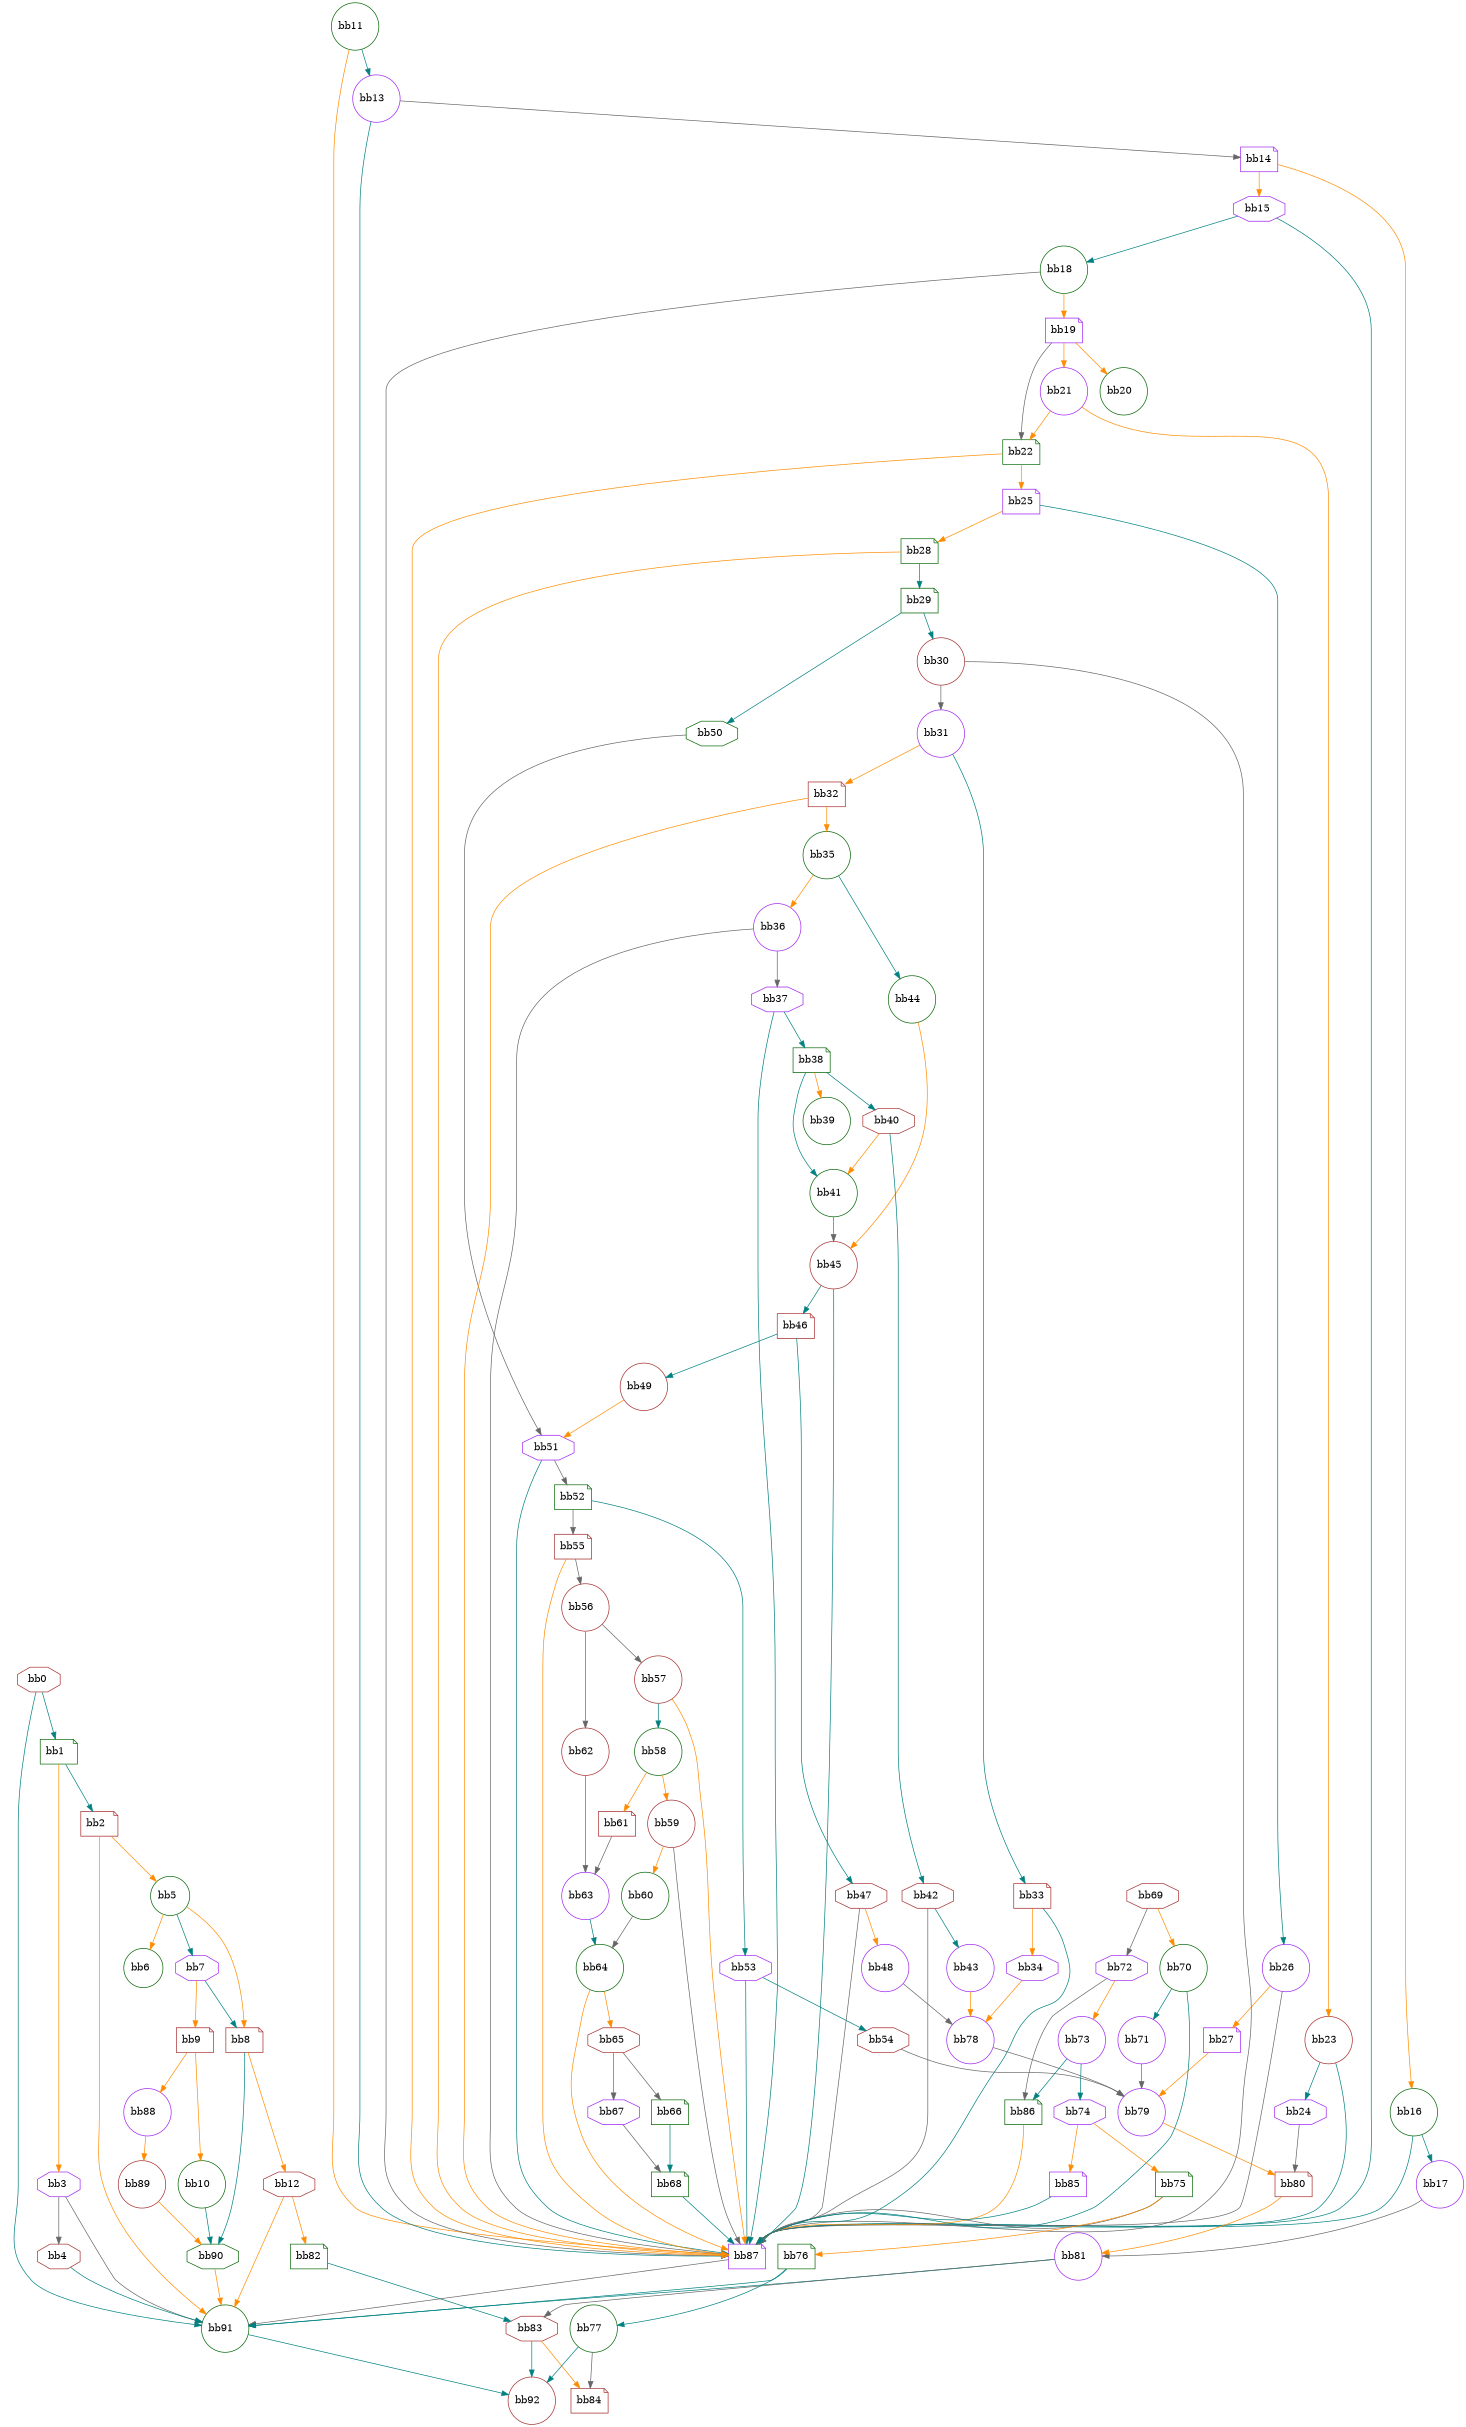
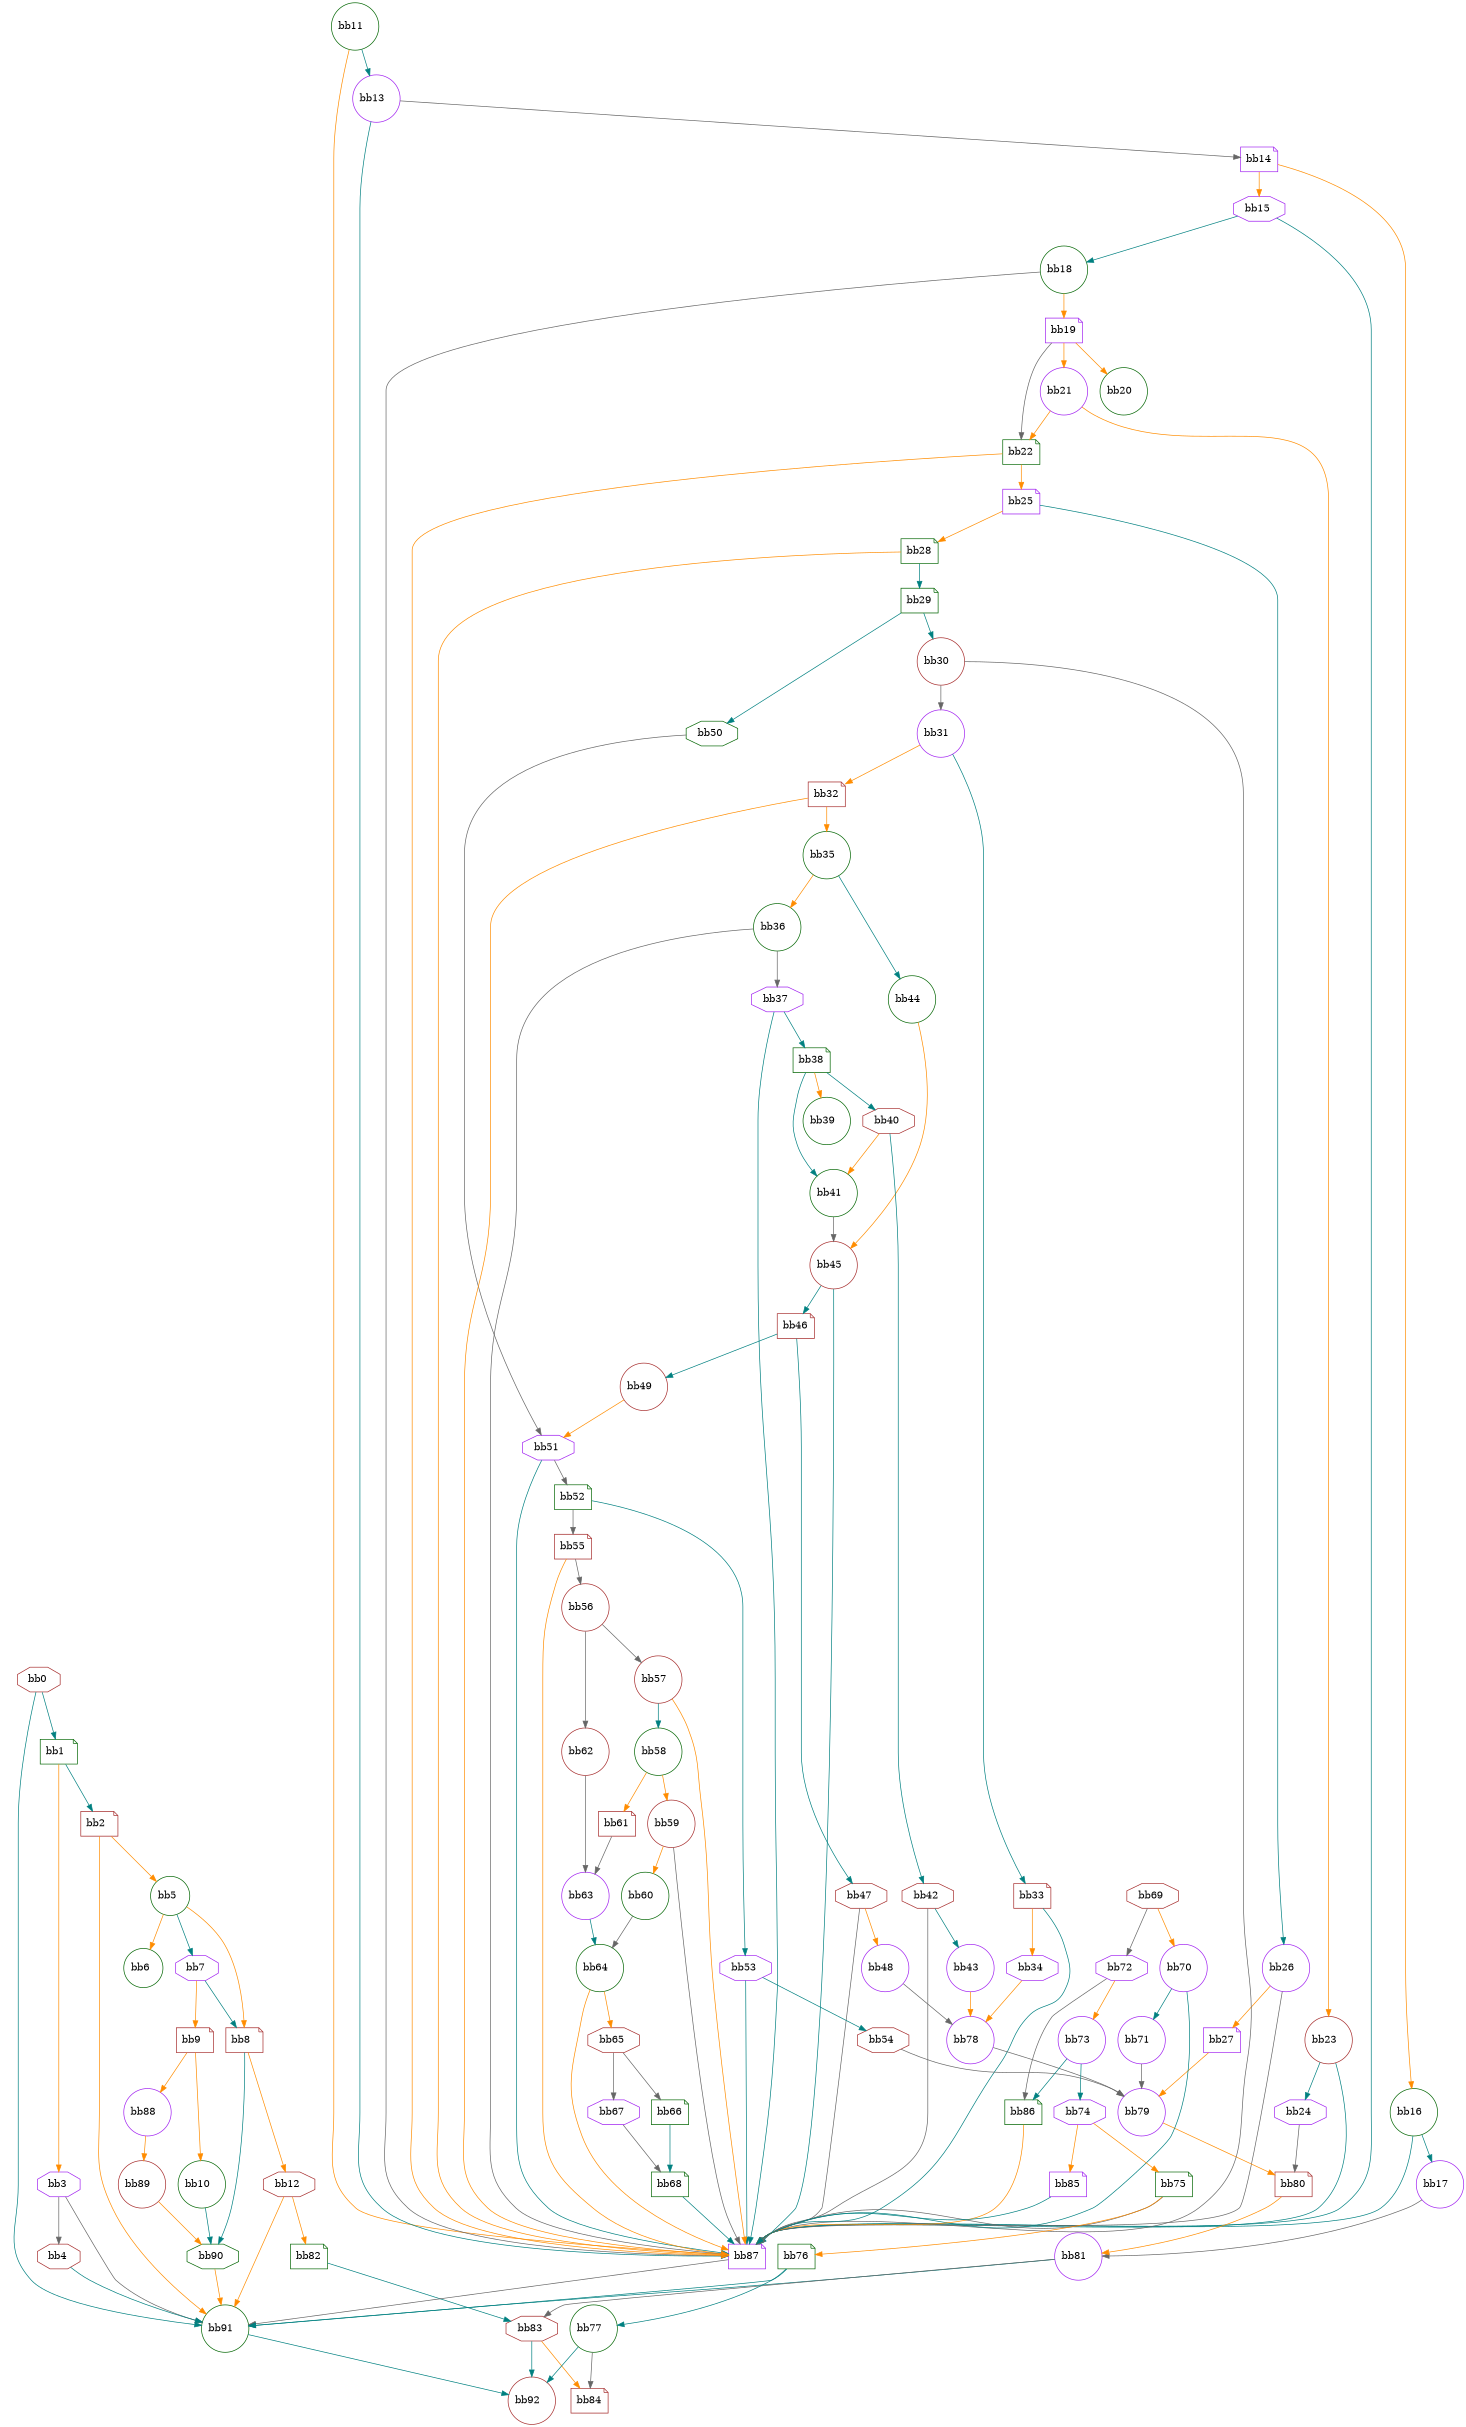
(777, 927) -> (777, 927)
(1184, 1968) -> (1184, 1968)
